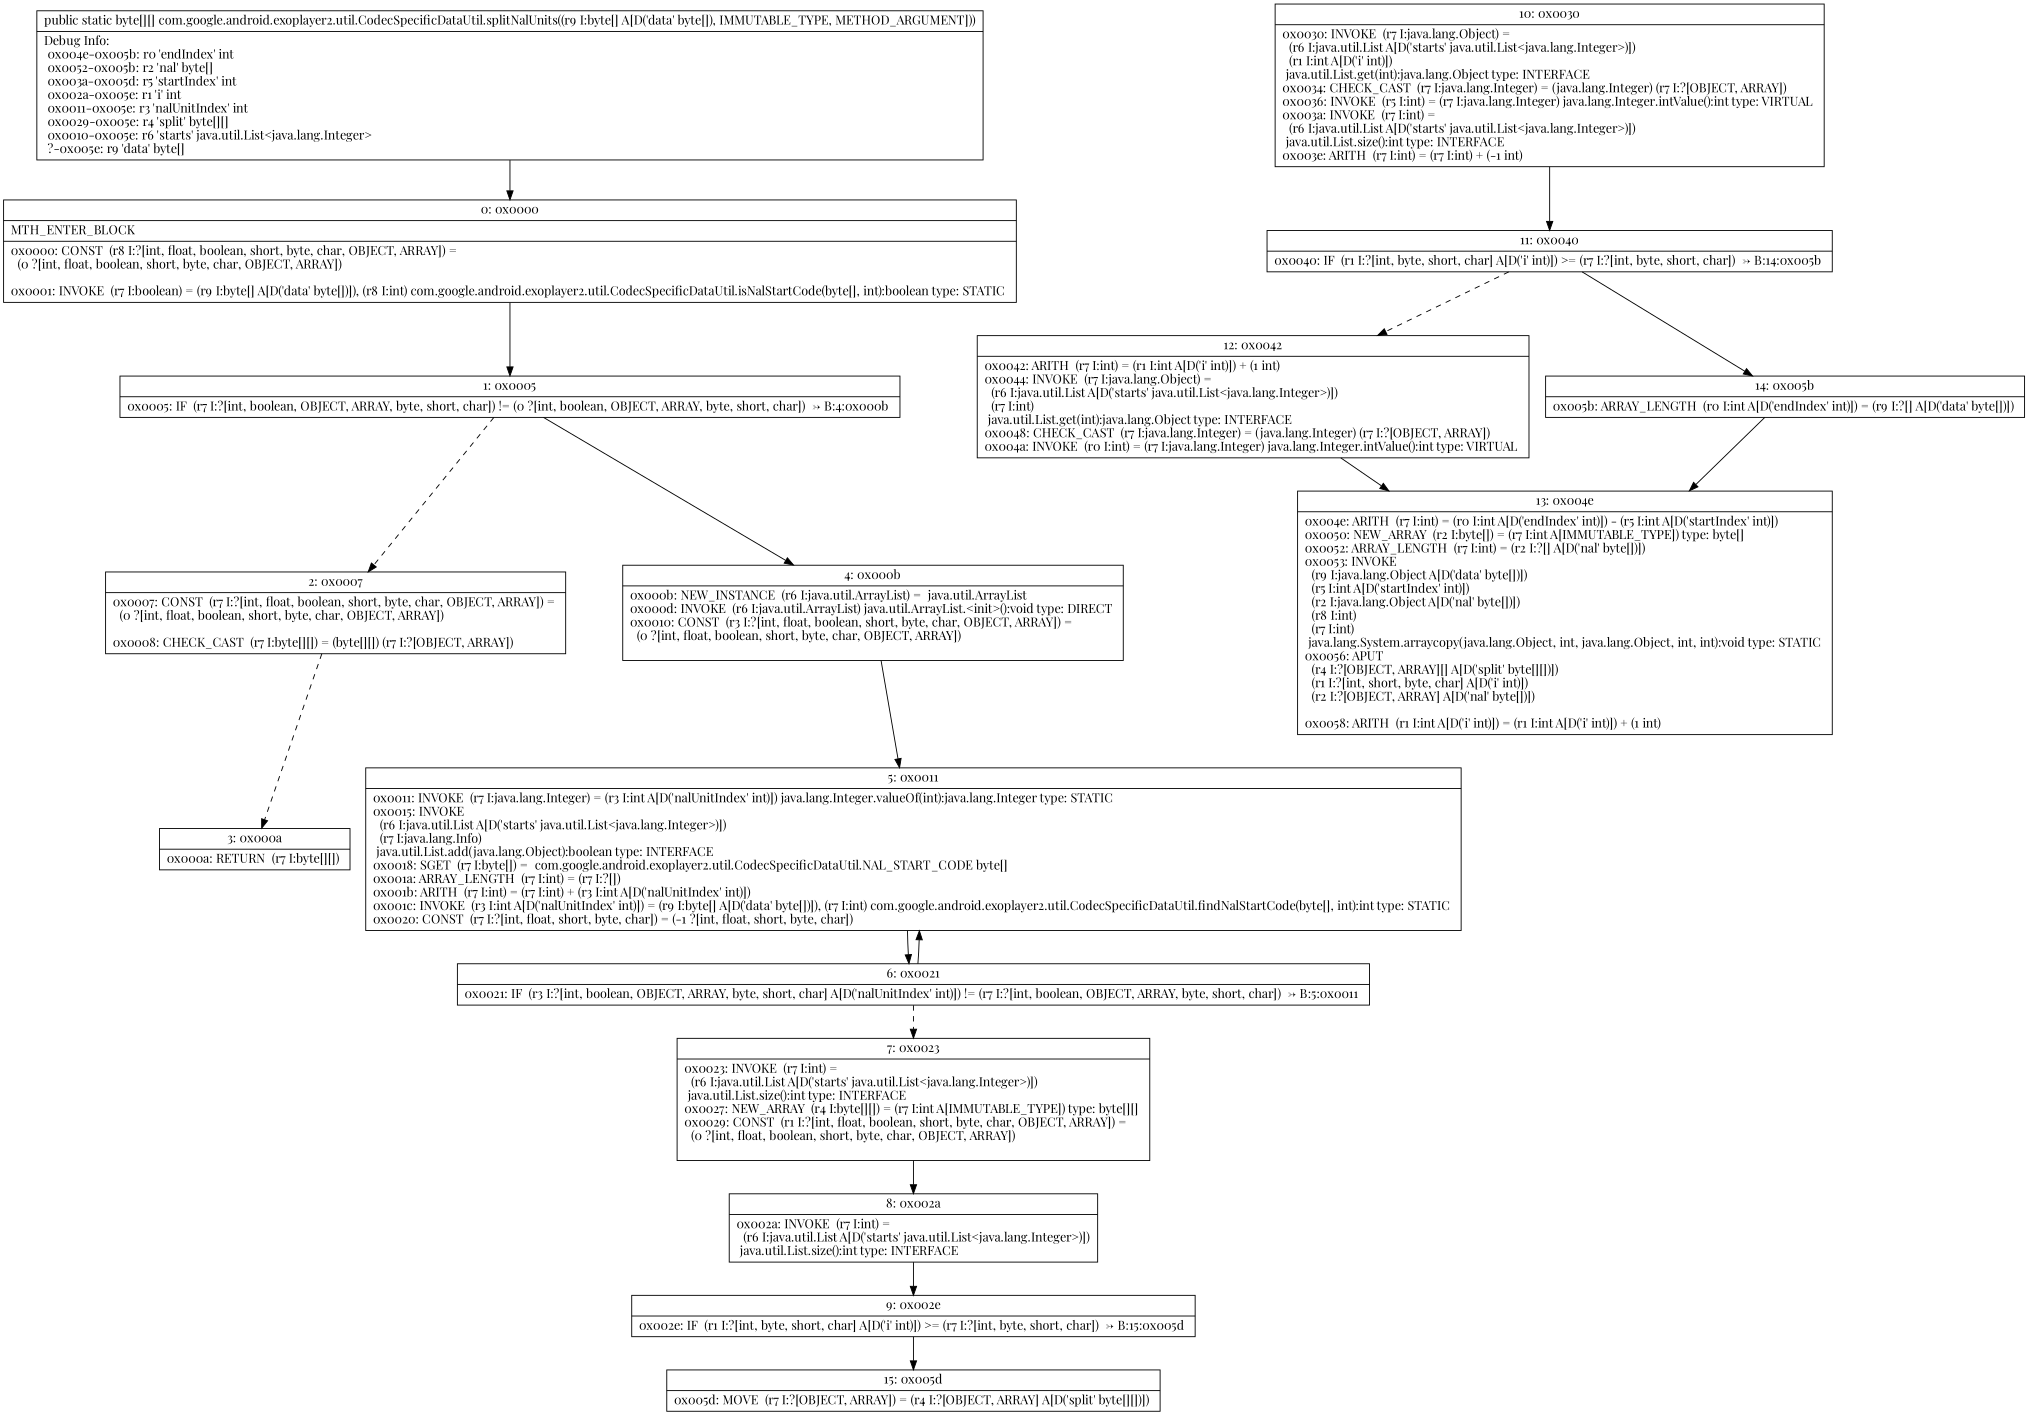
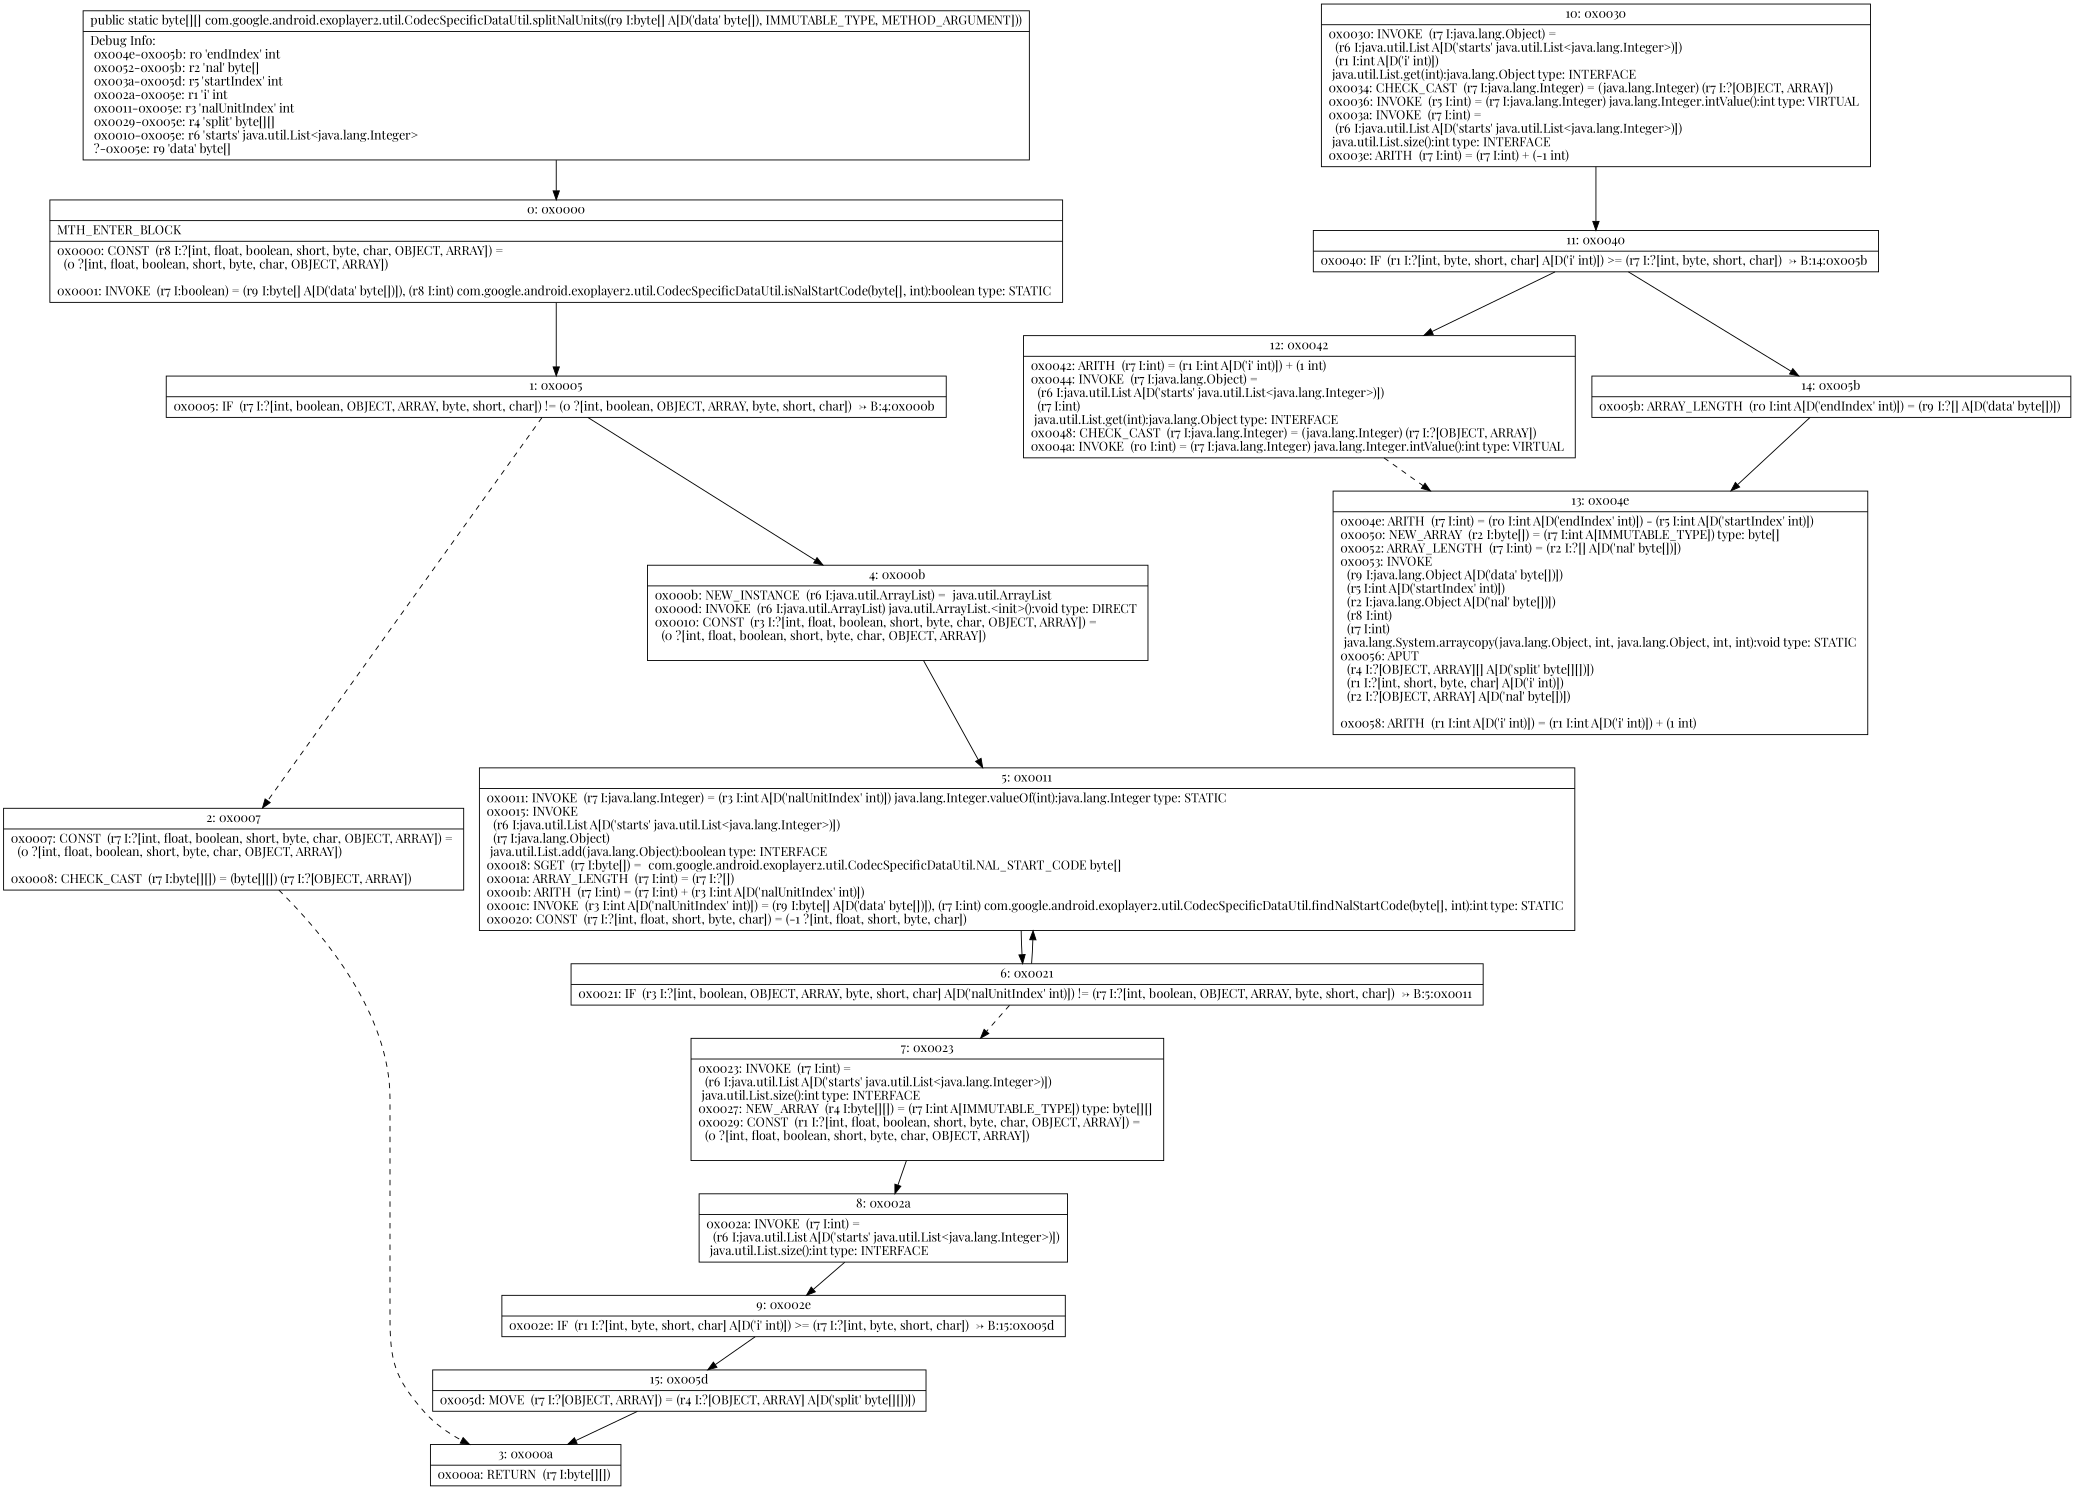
(1447, 302) -> (1494, 302)
(1361, 472) -> (1404, 472)
(427, 839) -> (548, 839)
none -> (607, 1426)
